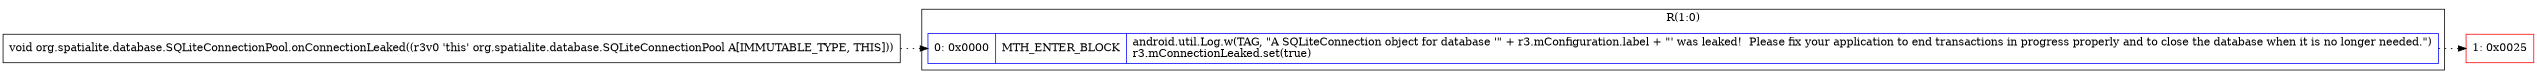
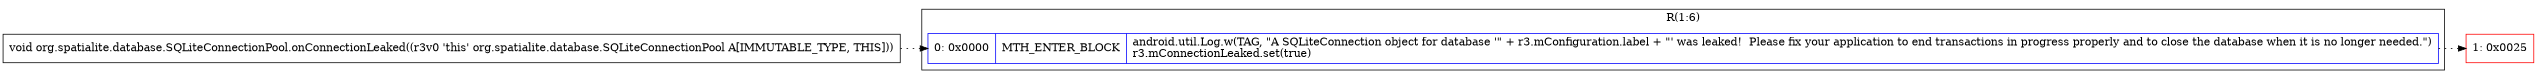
(1683, 18) -> (1683, 18)
